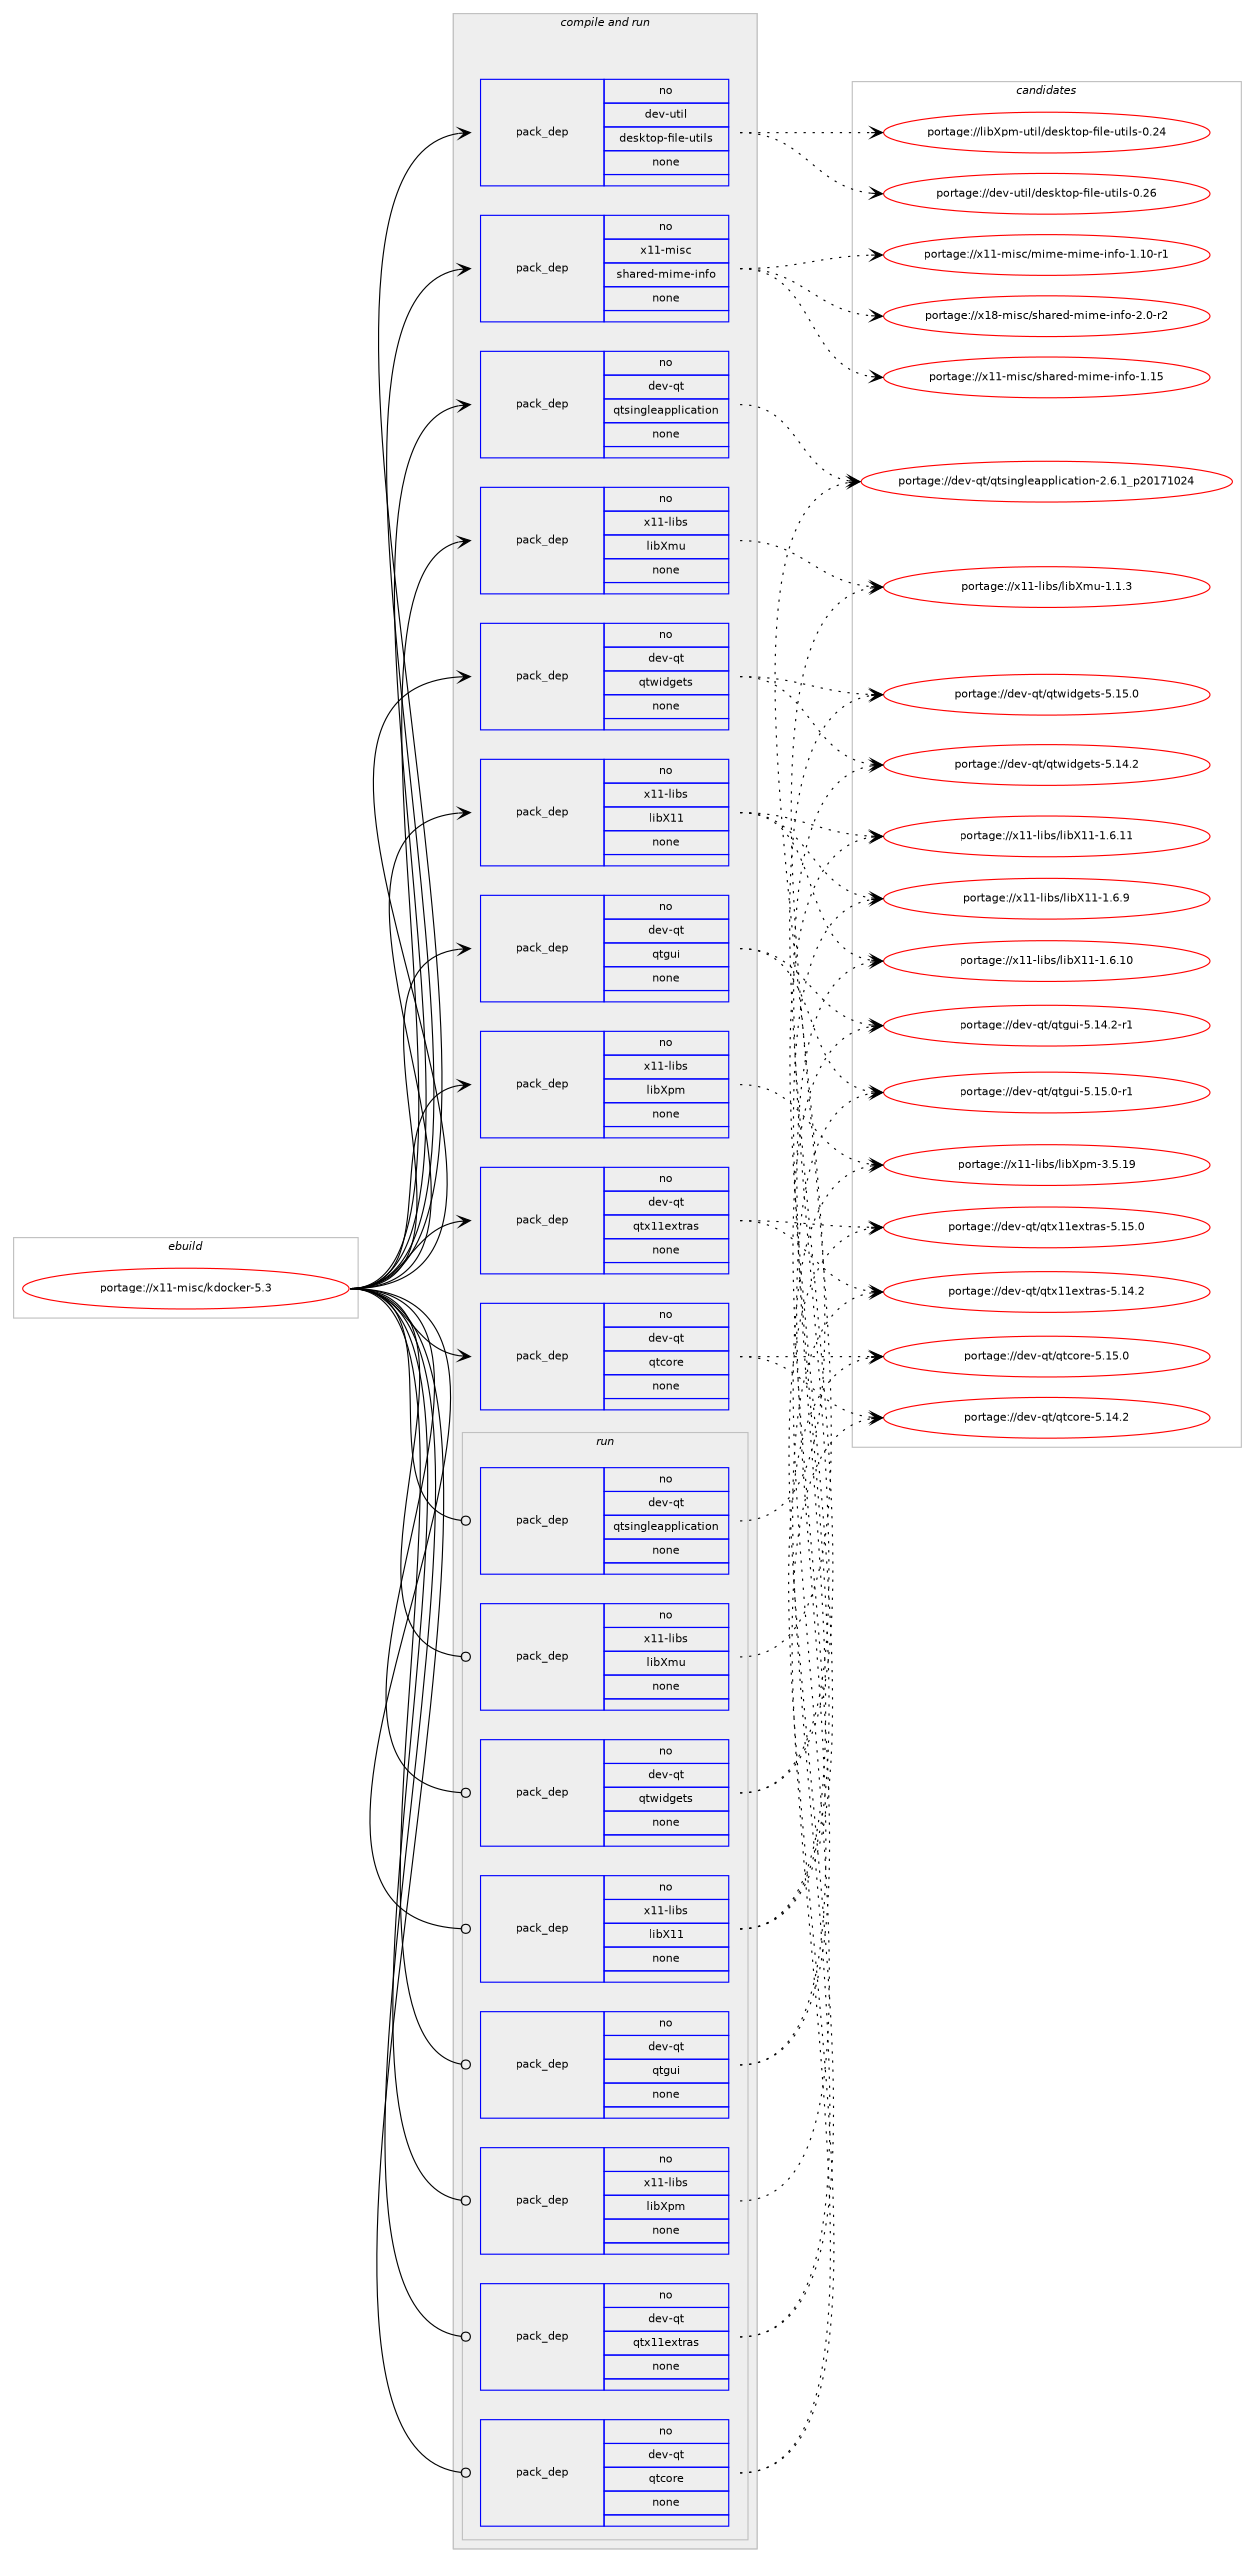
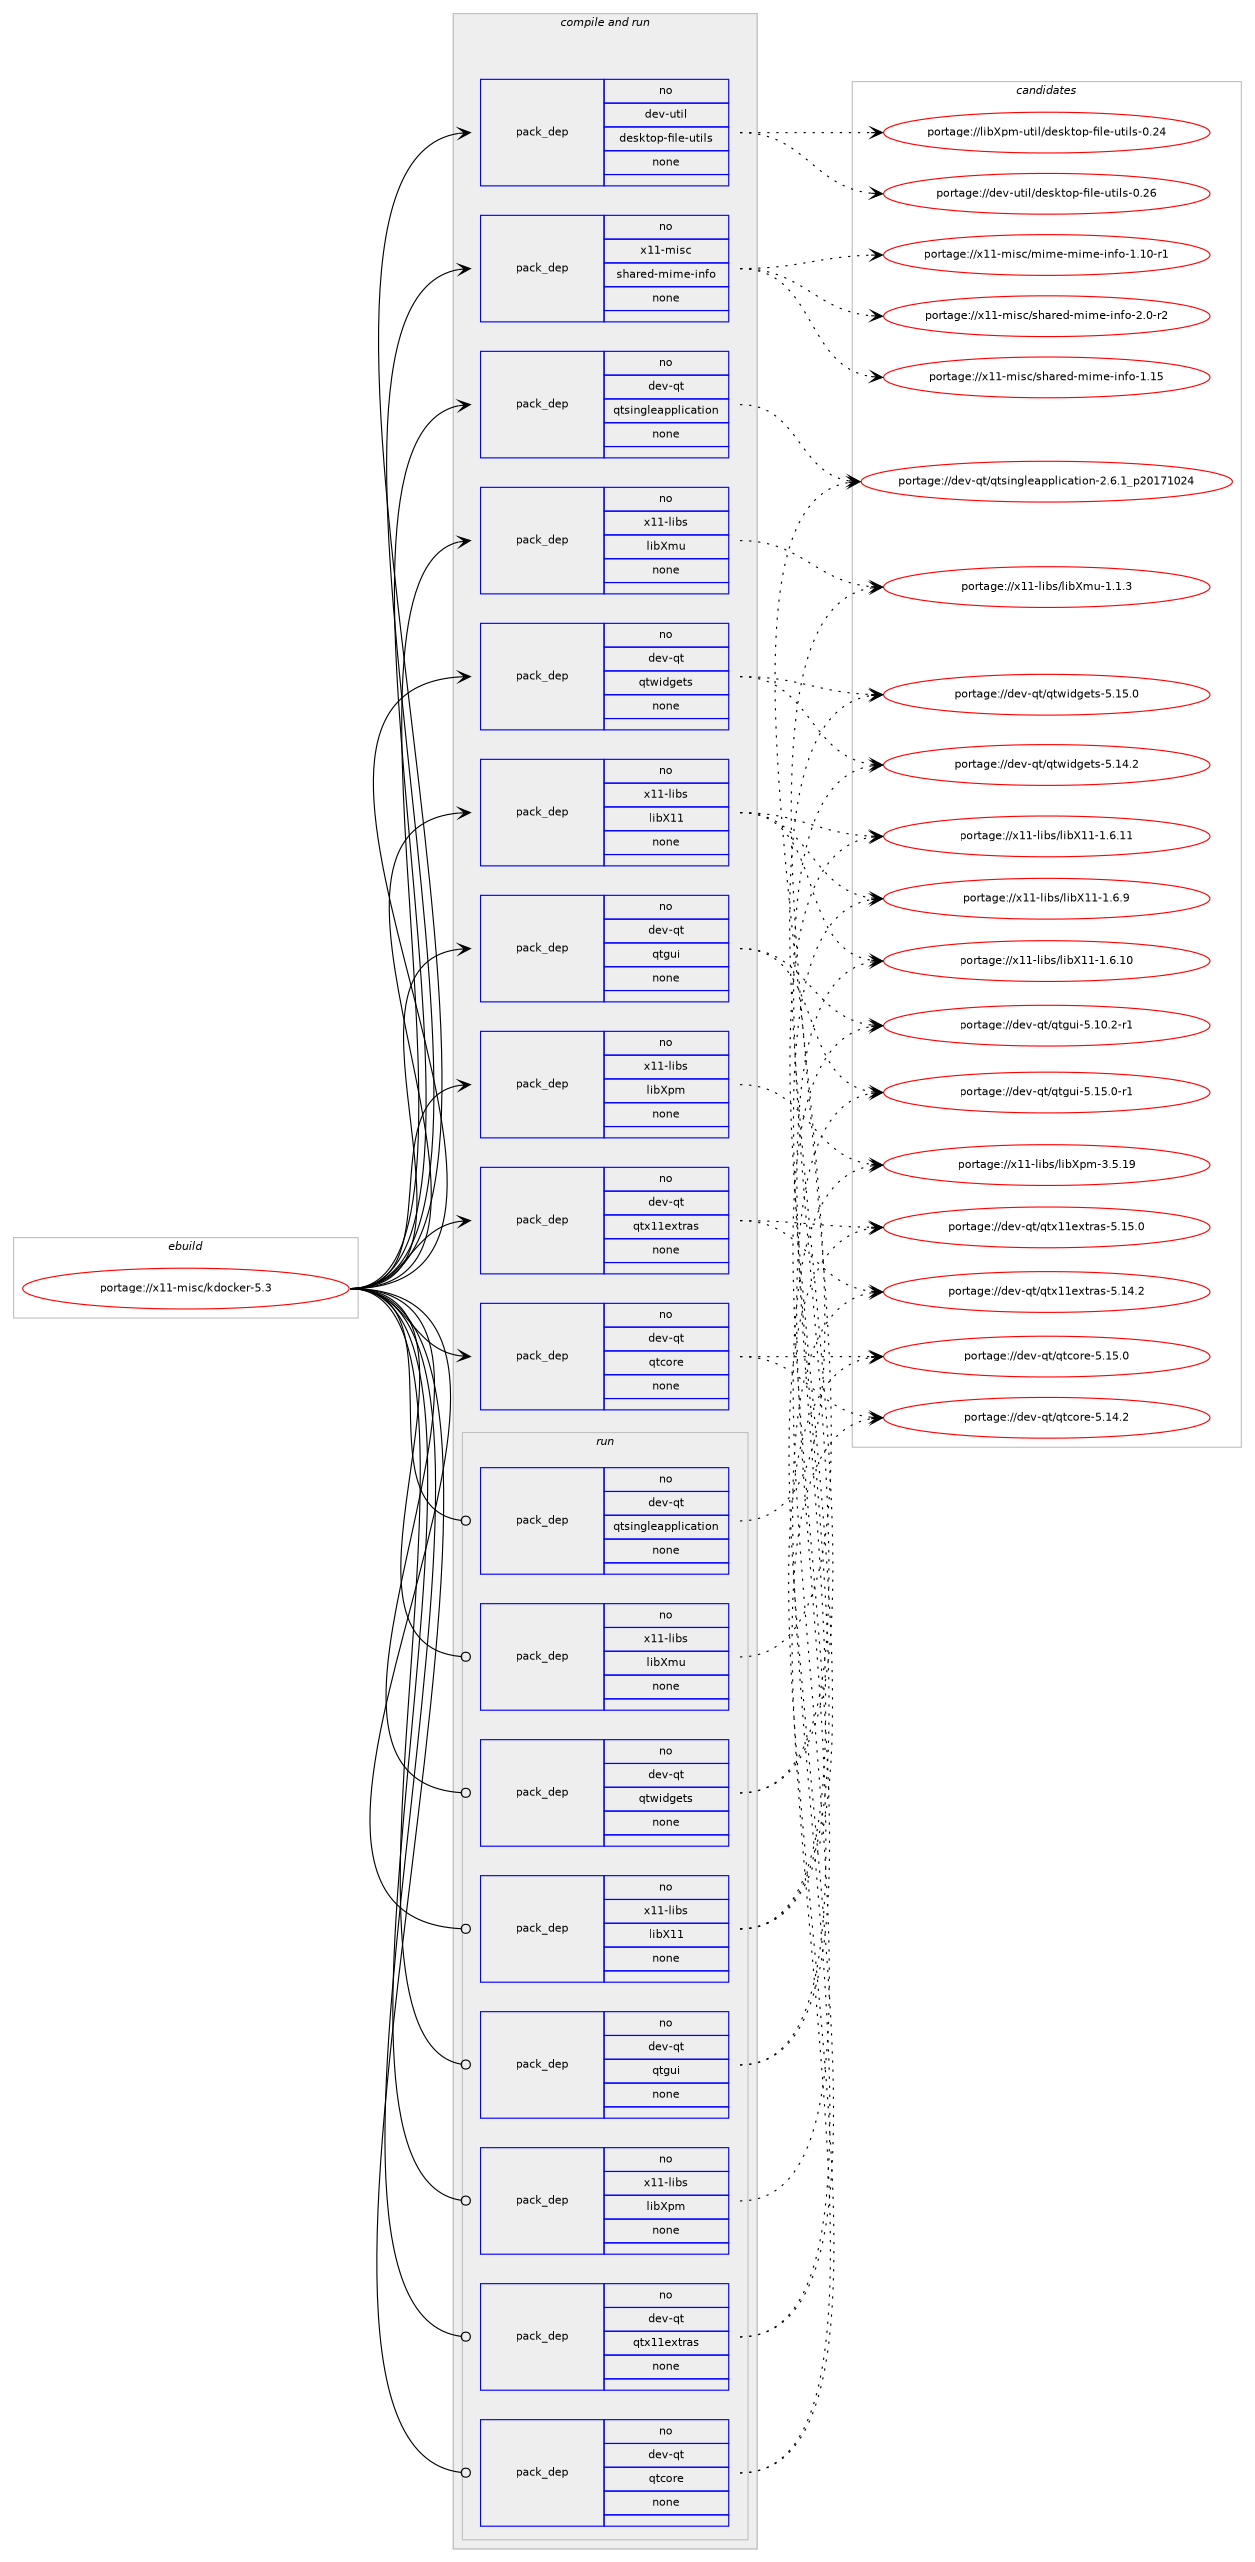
(1047, 316) -> (1047, 316)
(1047, 1026) -> (1047, 1026)
